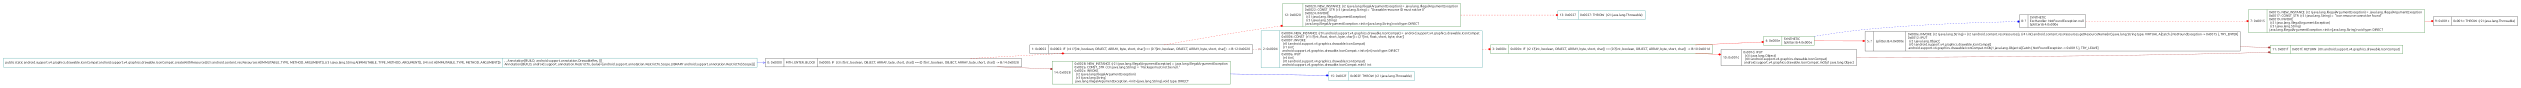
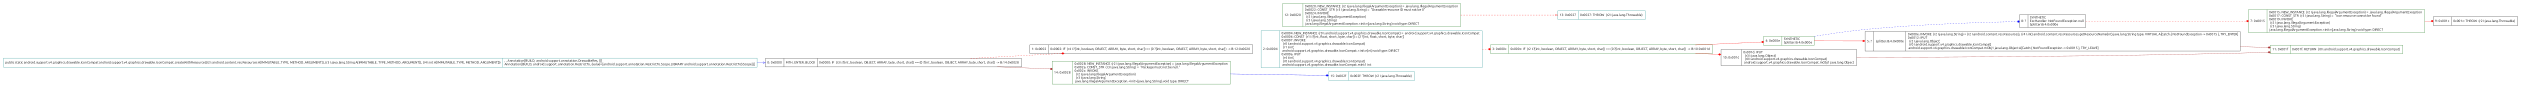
(1508, 15) -> (1508, 15)
(1222, 35) -> none
(1256, 49) -> none
